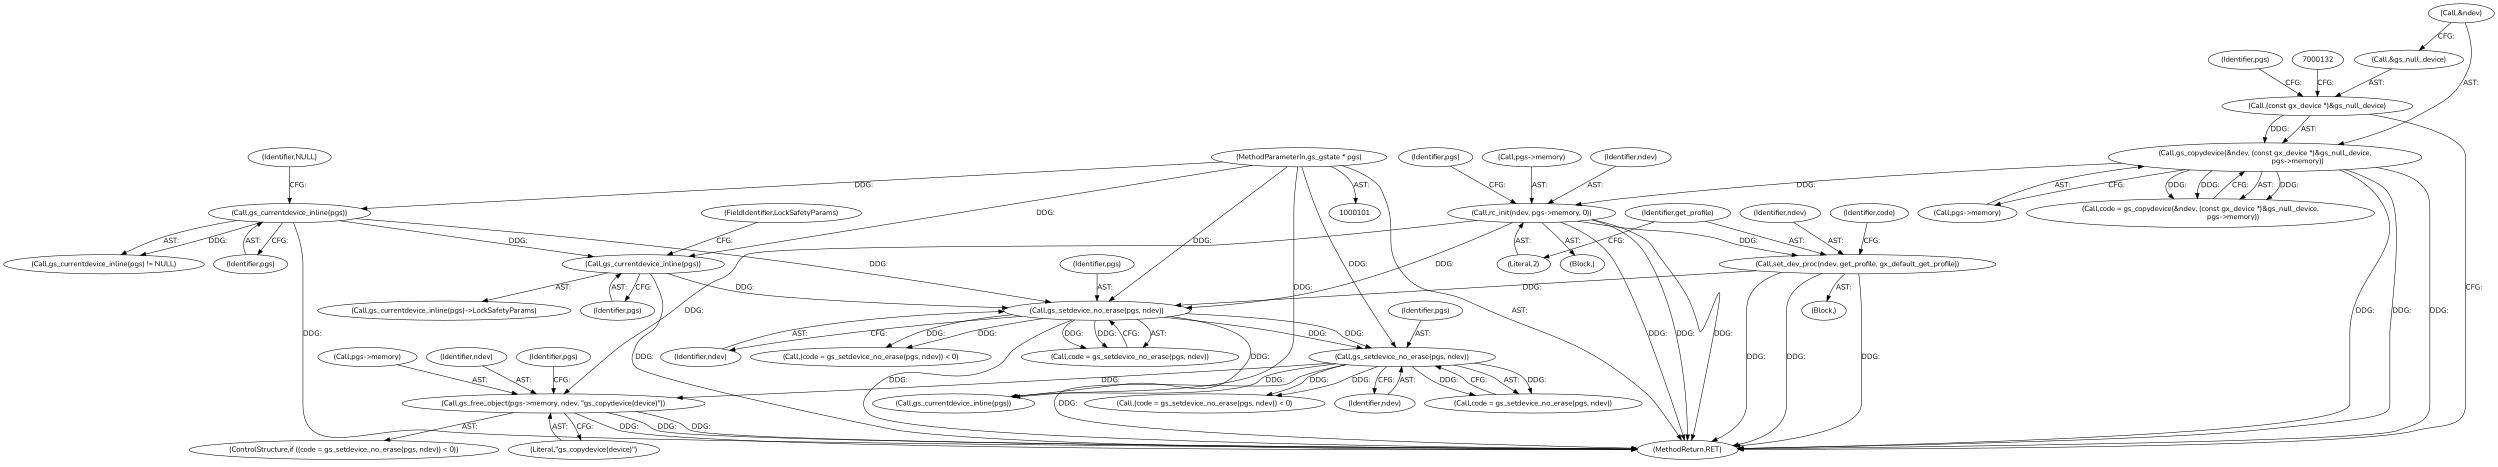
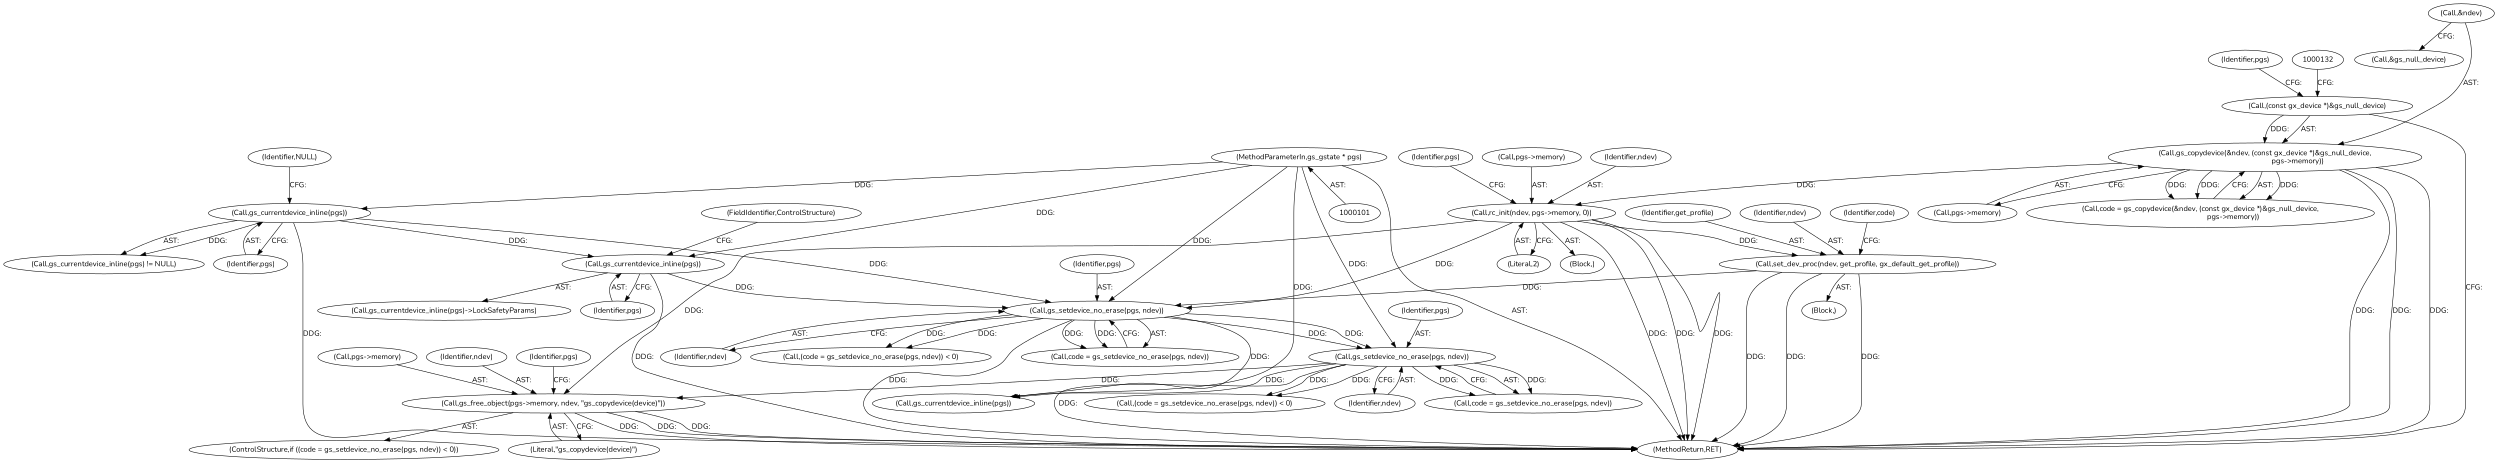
(2318, 60) -> (2318, 60)
(2366, 82) -> none
(1348, 178) -> (1329, 188)
(781, 213) -> (781, 213)
(1602, 240) -> (1537, 237)
